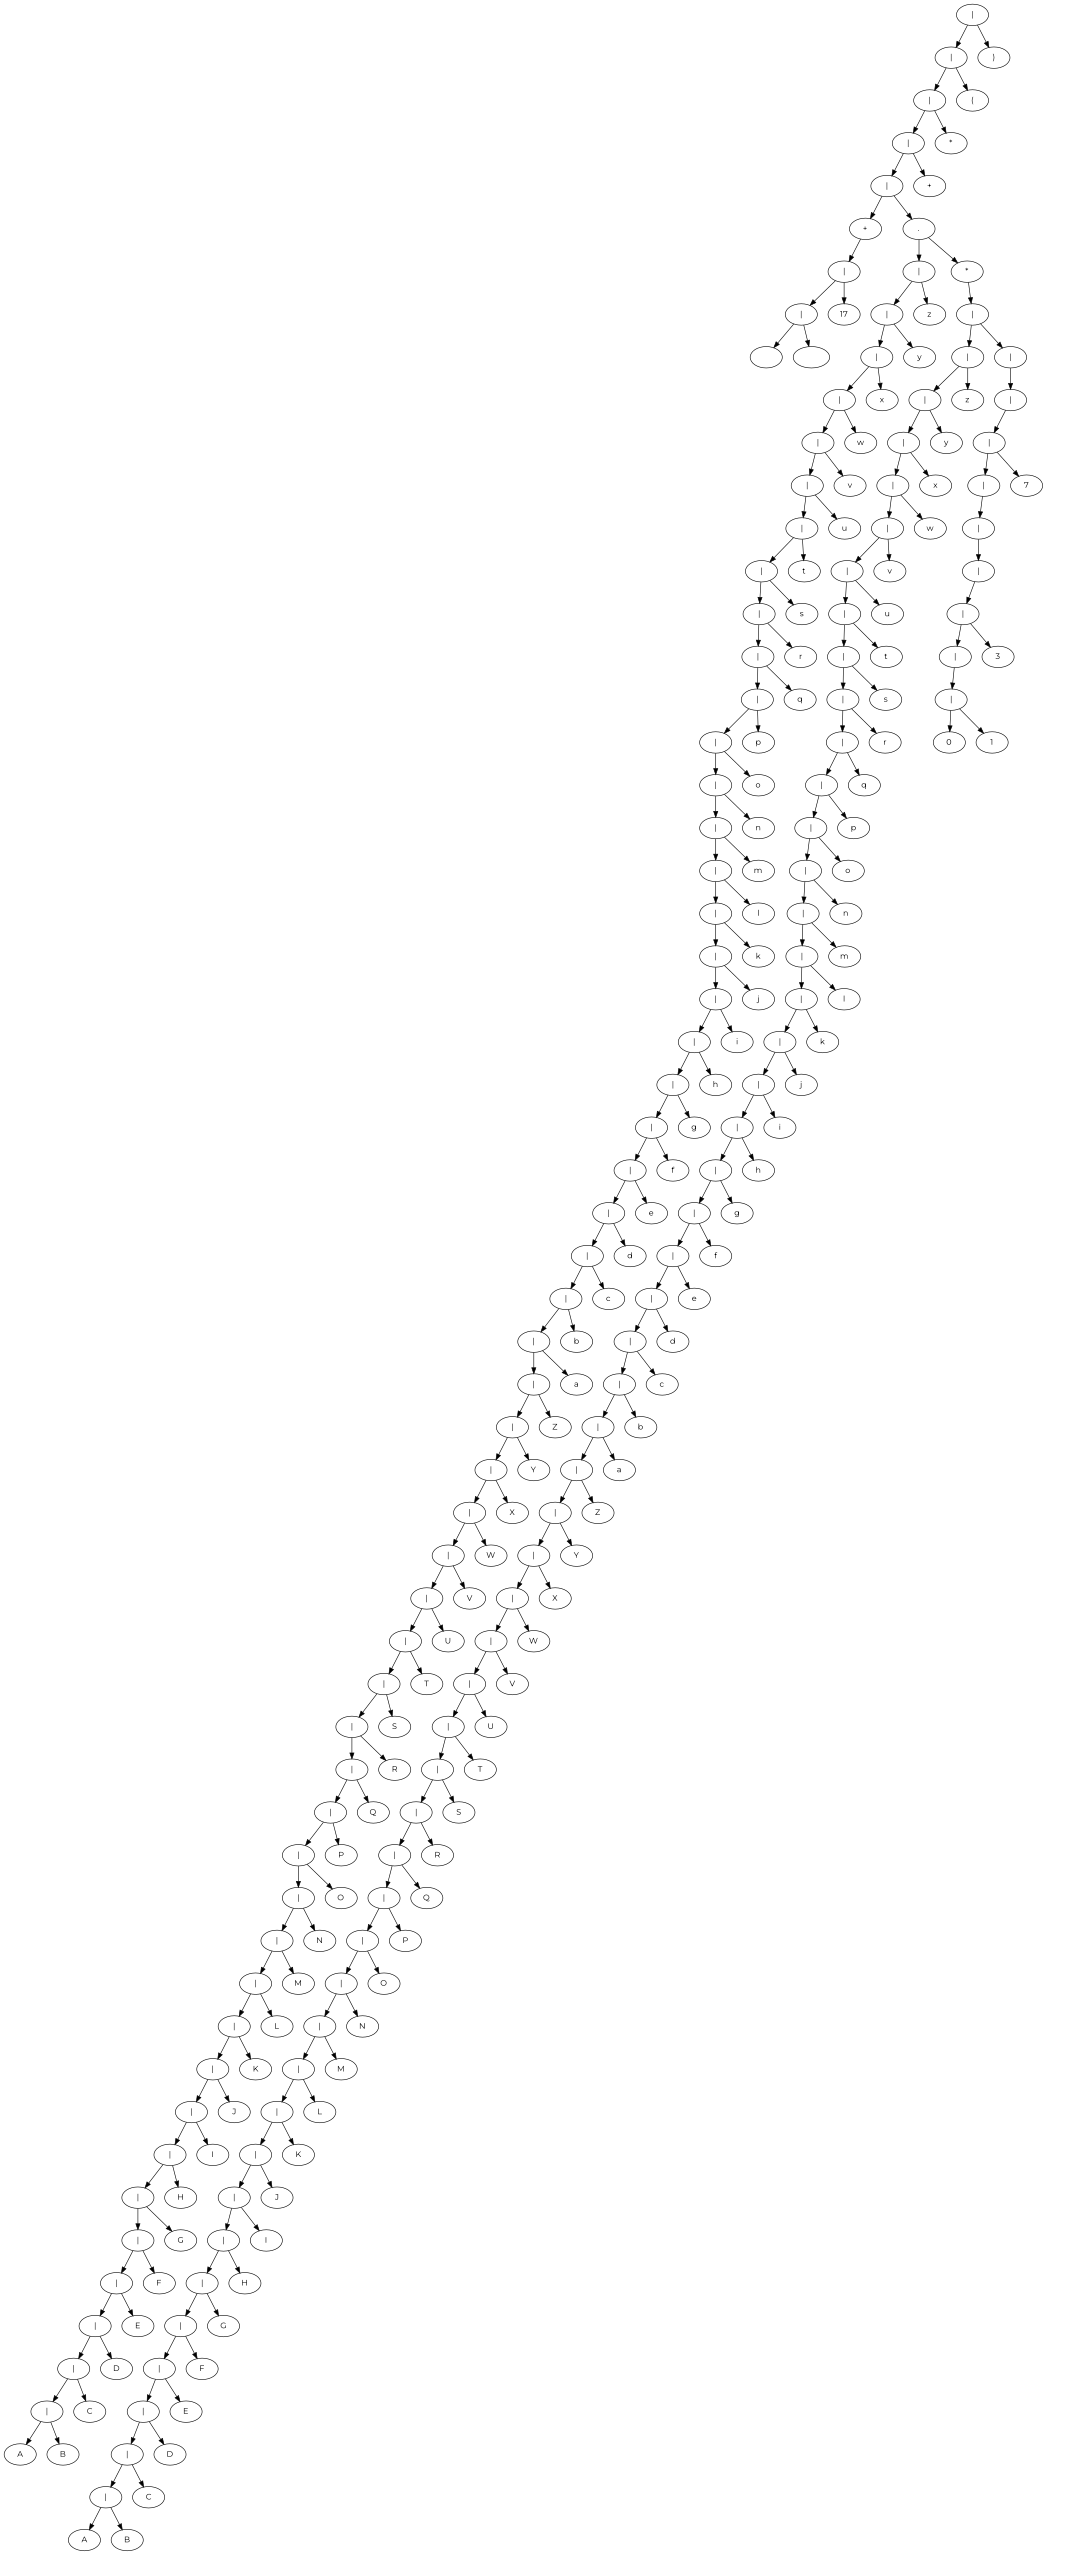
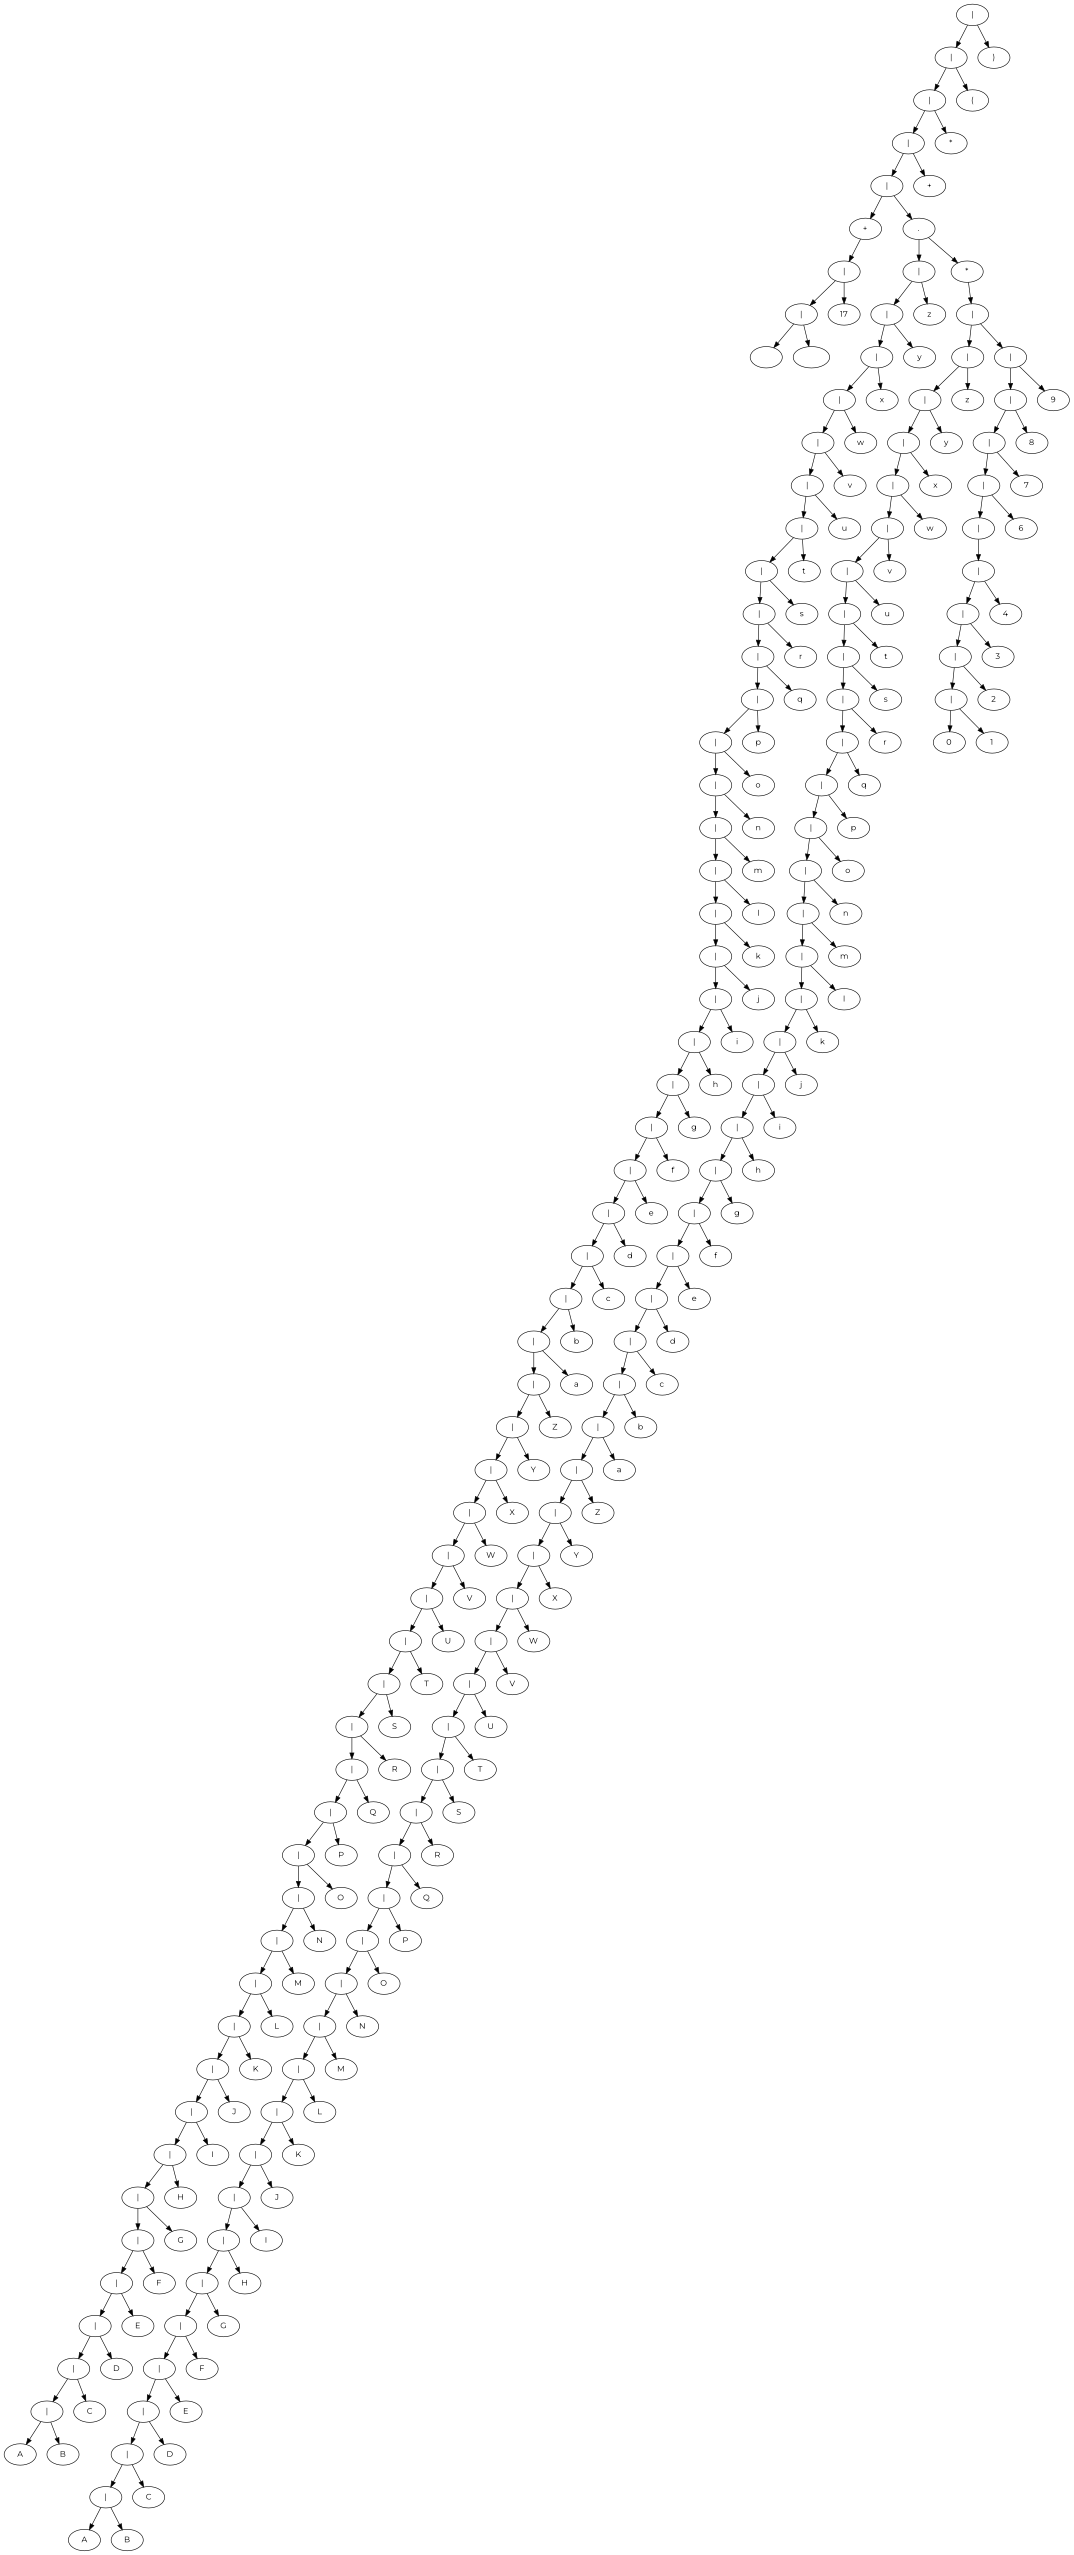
none -> (1053, 400)
none -> (1032, 443)
none -> (1021, 528)
none -> (1006, 614)
none -> (994, 700)
